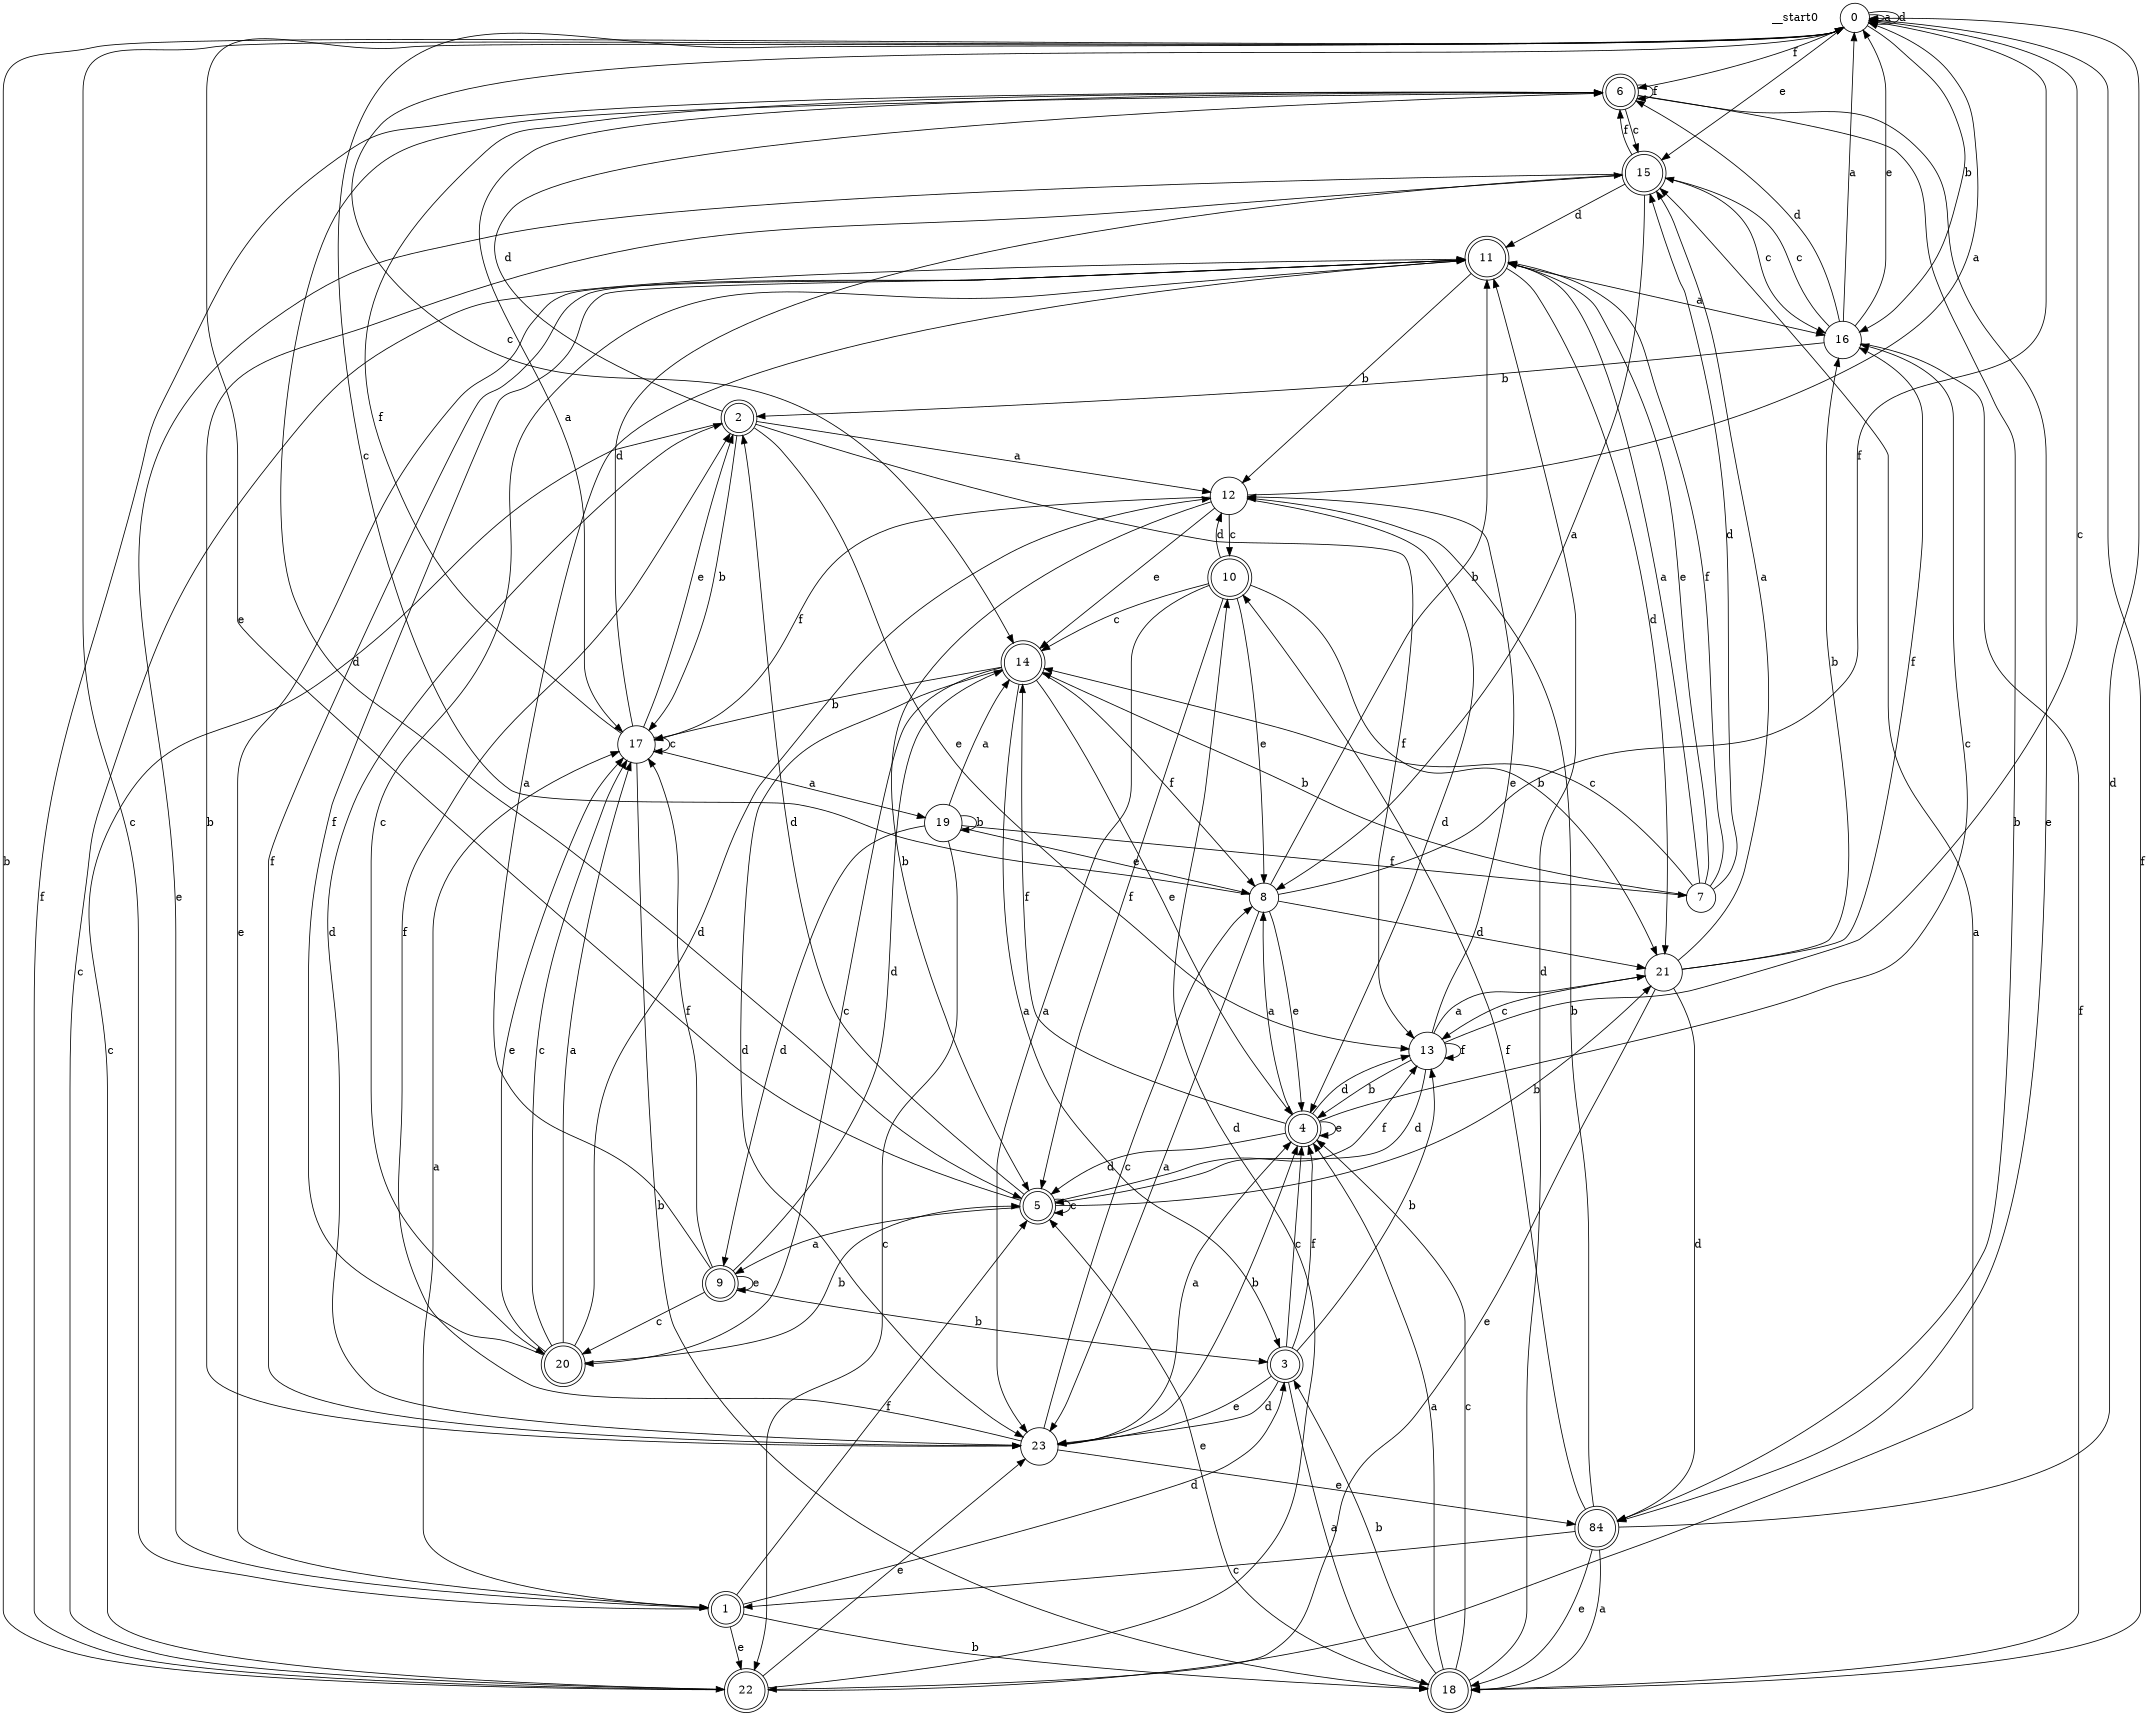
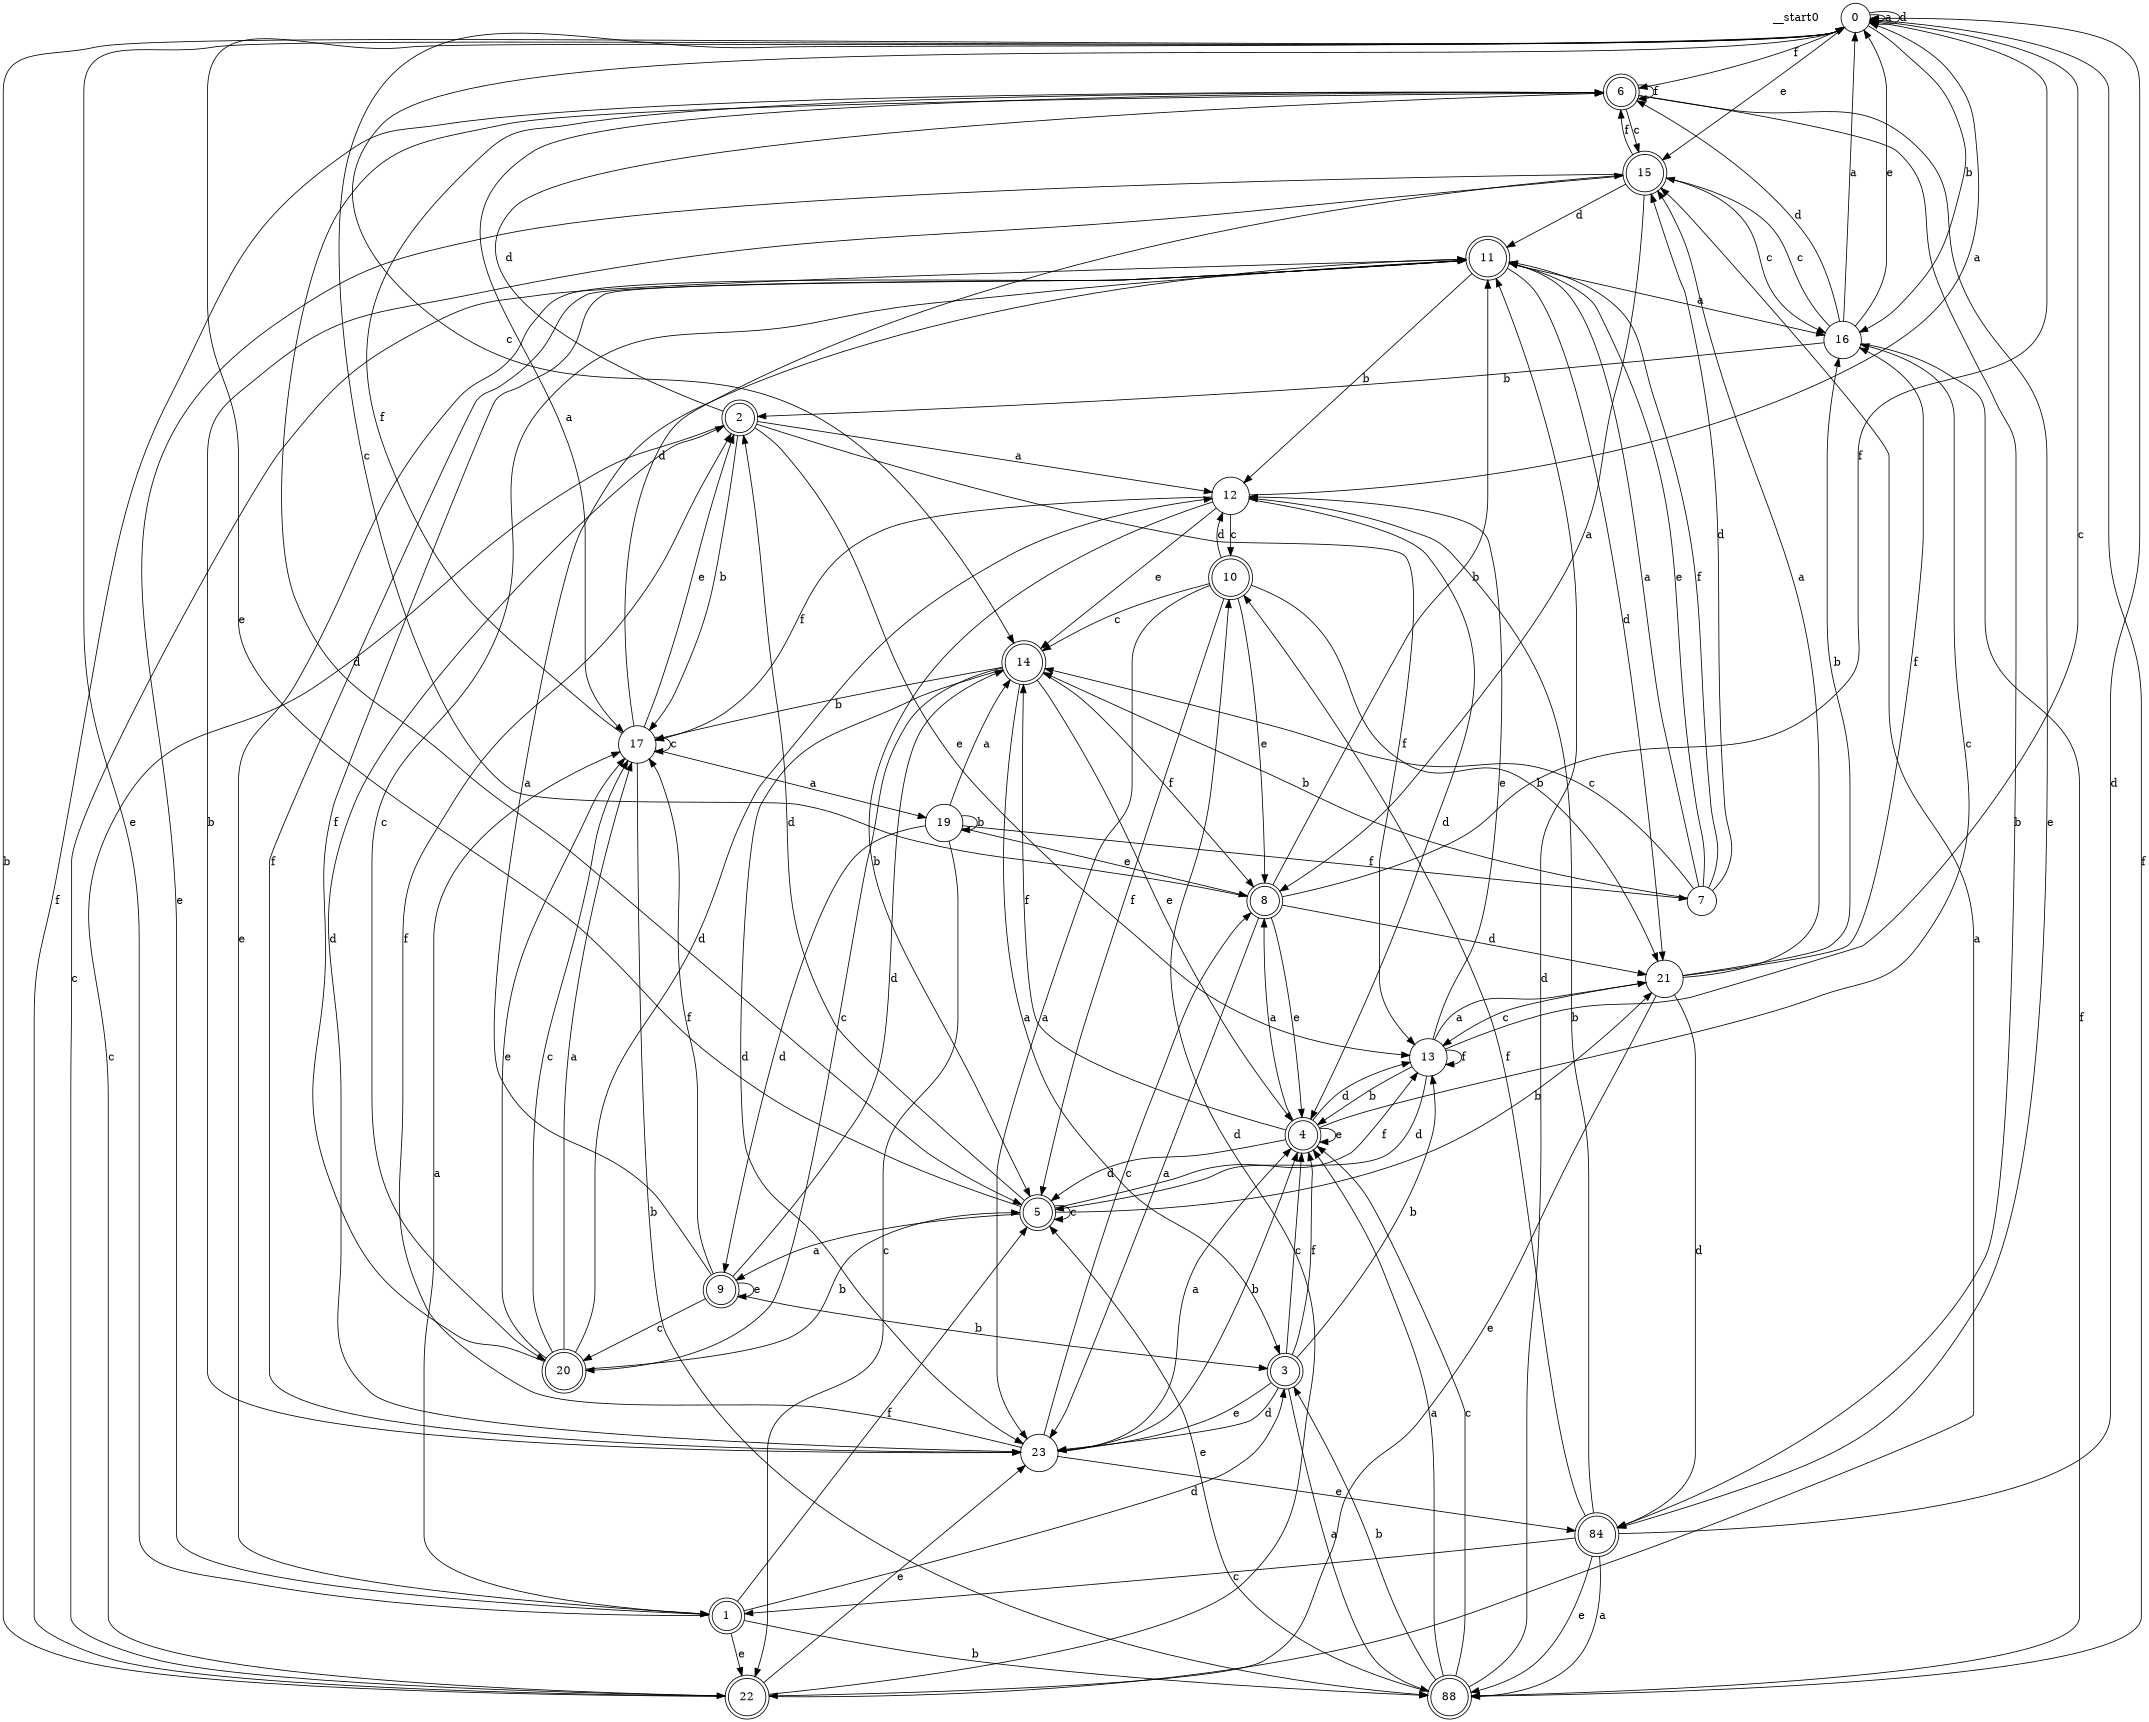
(133, 823) -> (133, 823)
(1264, 898) -> (1265, 901)
(1450, 1691) -> (1450, 1697)
